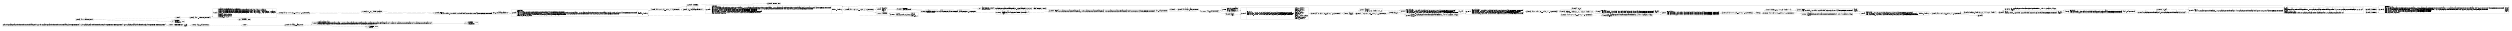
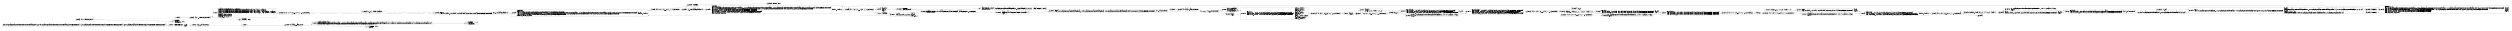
(1233, 8) -> (1232, 8)
(695, 10) -> (695, 10)
